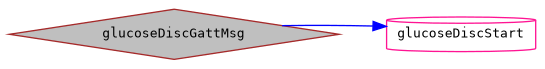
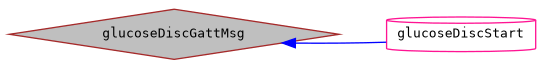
(328, 25) -> (341, 43)
